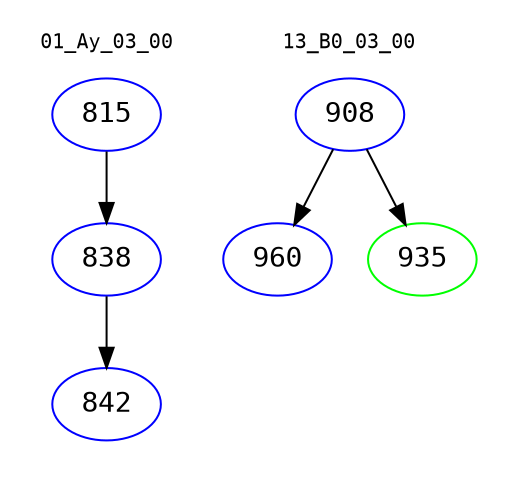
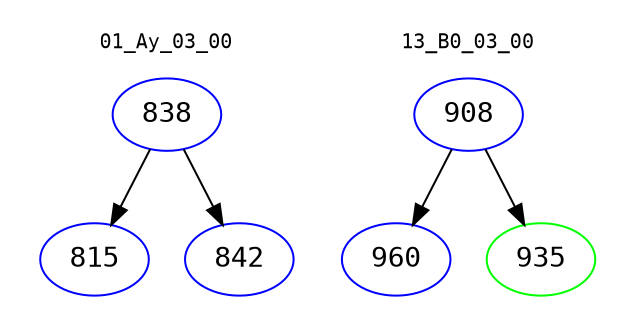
(107, 177) -> (135, 178)
